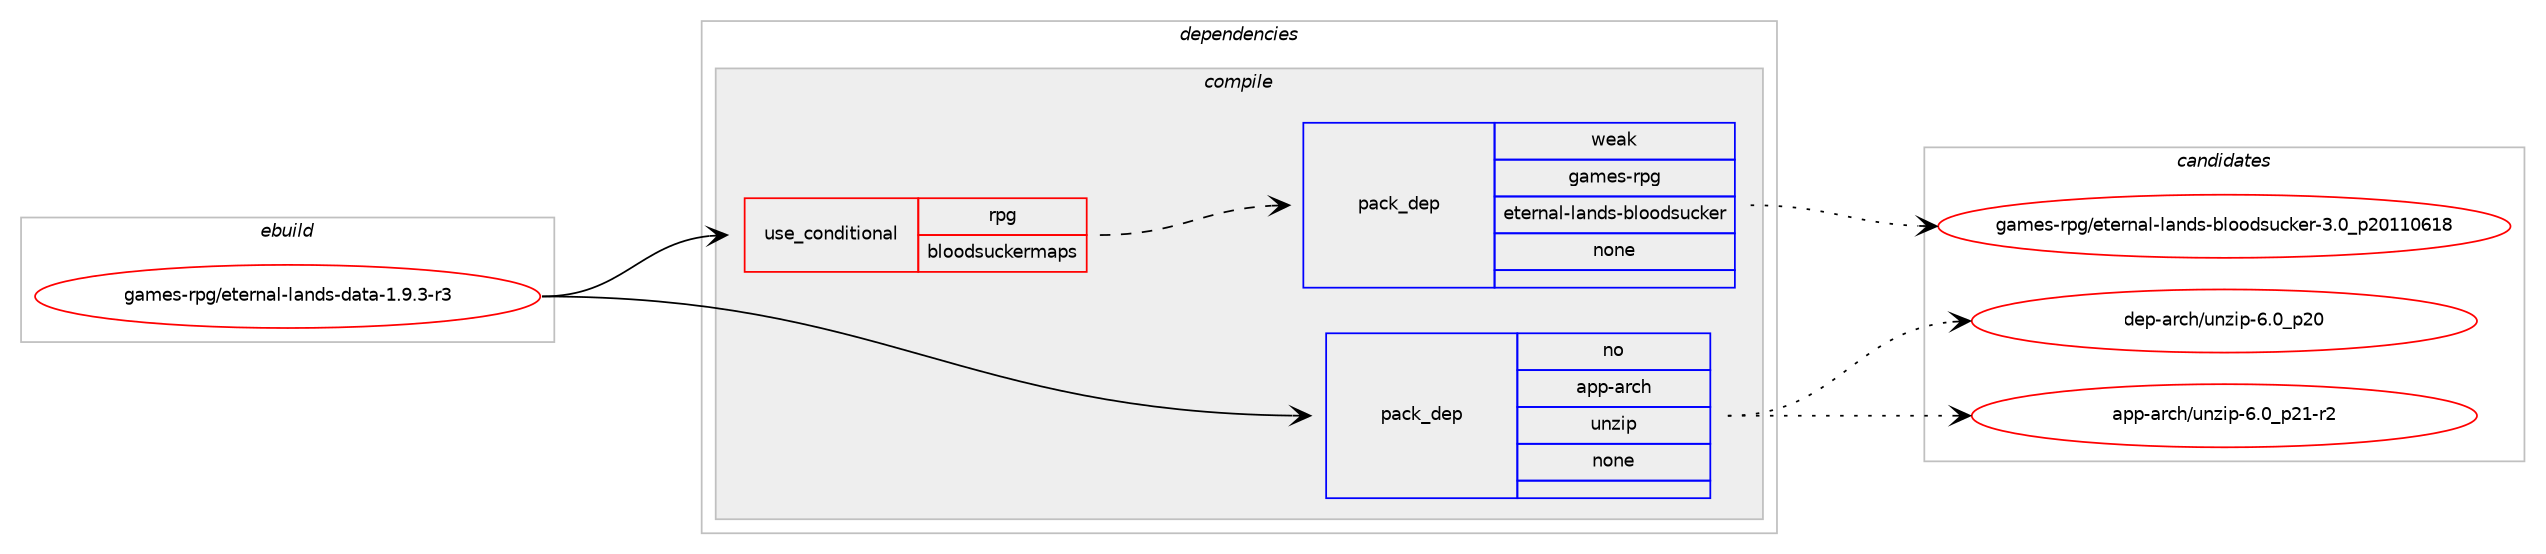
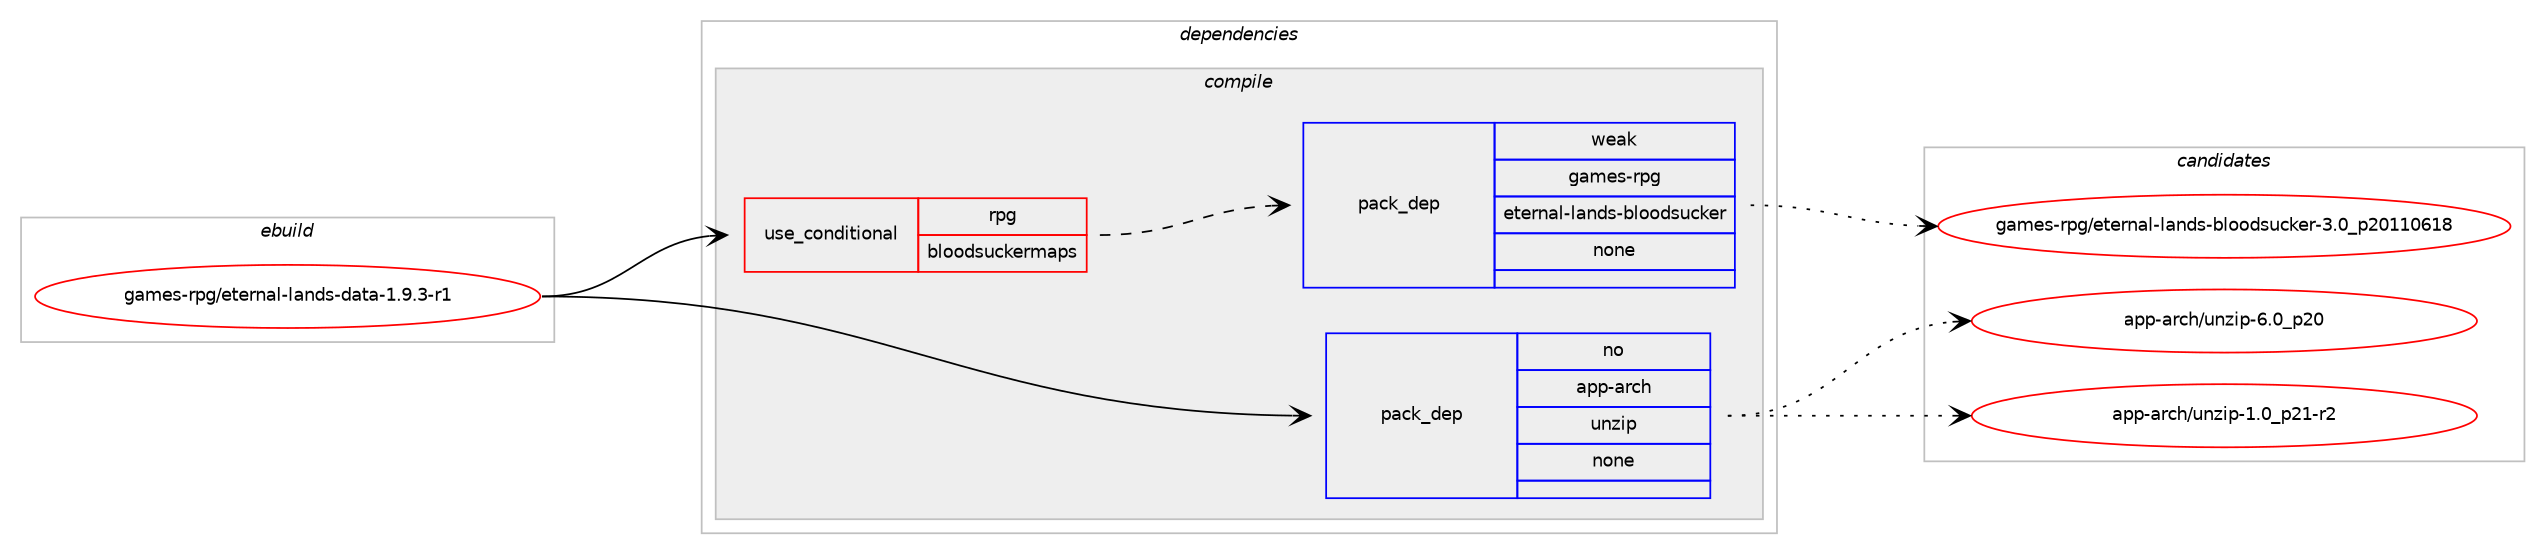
(288, 296) -> (288, 296)
(2224, 321) -> (2224, 321)
(2224, 416) -> (2224, 416)
